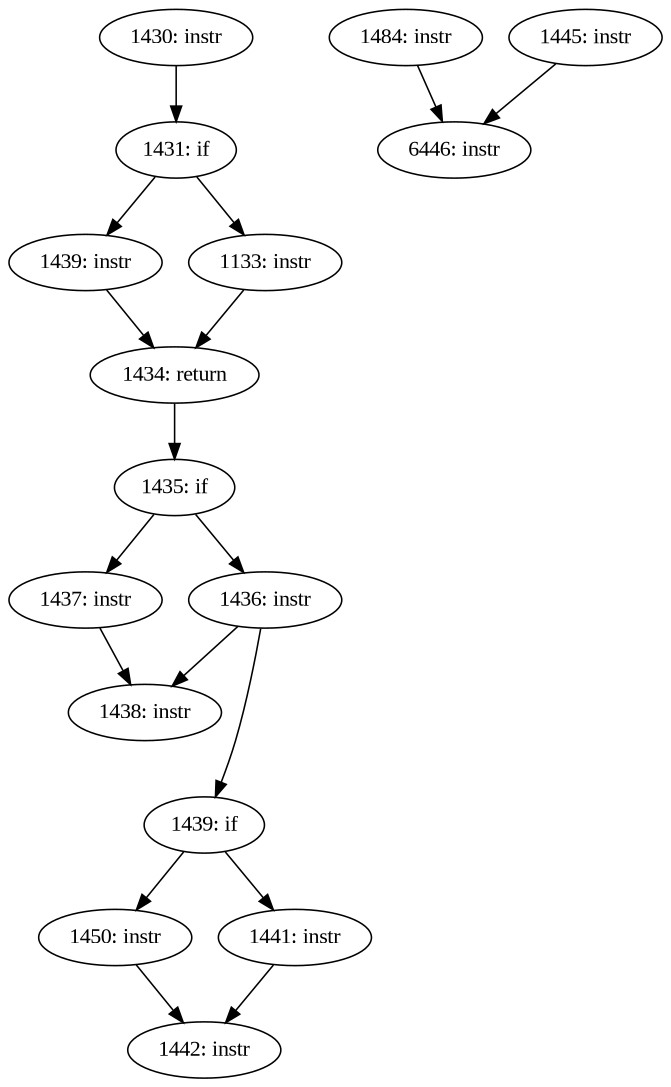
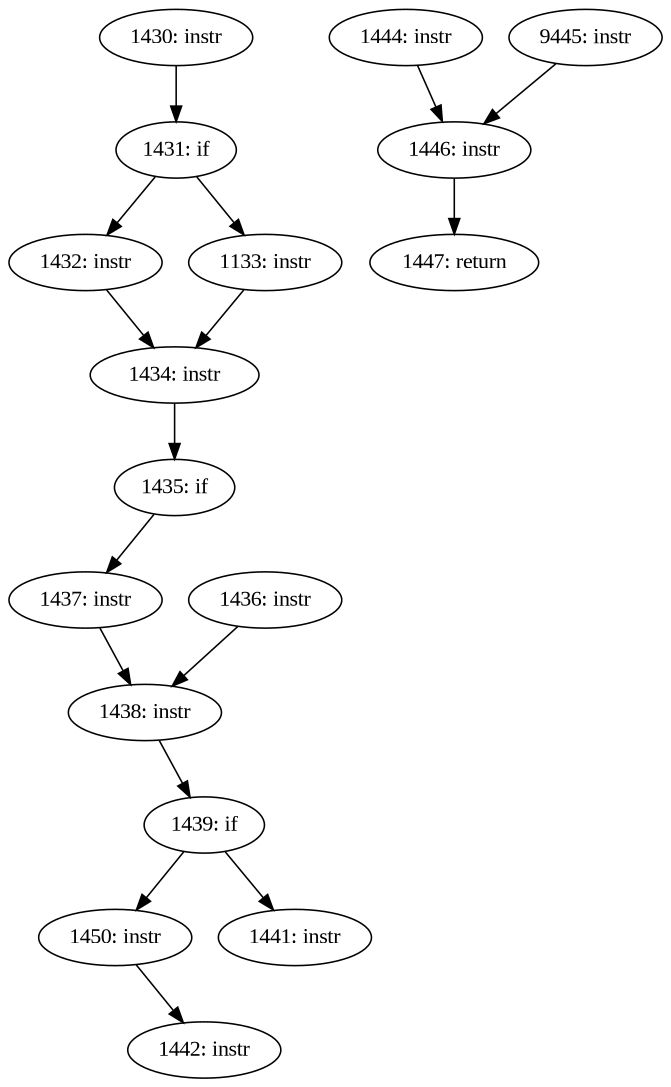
(406, 38) -> (406, 38)
(586, 38) -> (586, 38)
(454, 150) -> (454, 150)
(86, 262) -> (86, 262)
none -> (454, 262)
(175, 375) -> (175, 375)
(215, 537) -> none
(245, 706) -> (171, 762)
(255, 988) -> none
